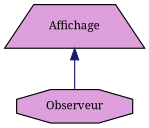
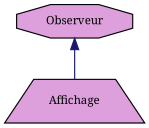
(75, 75) -> (75, 65)
